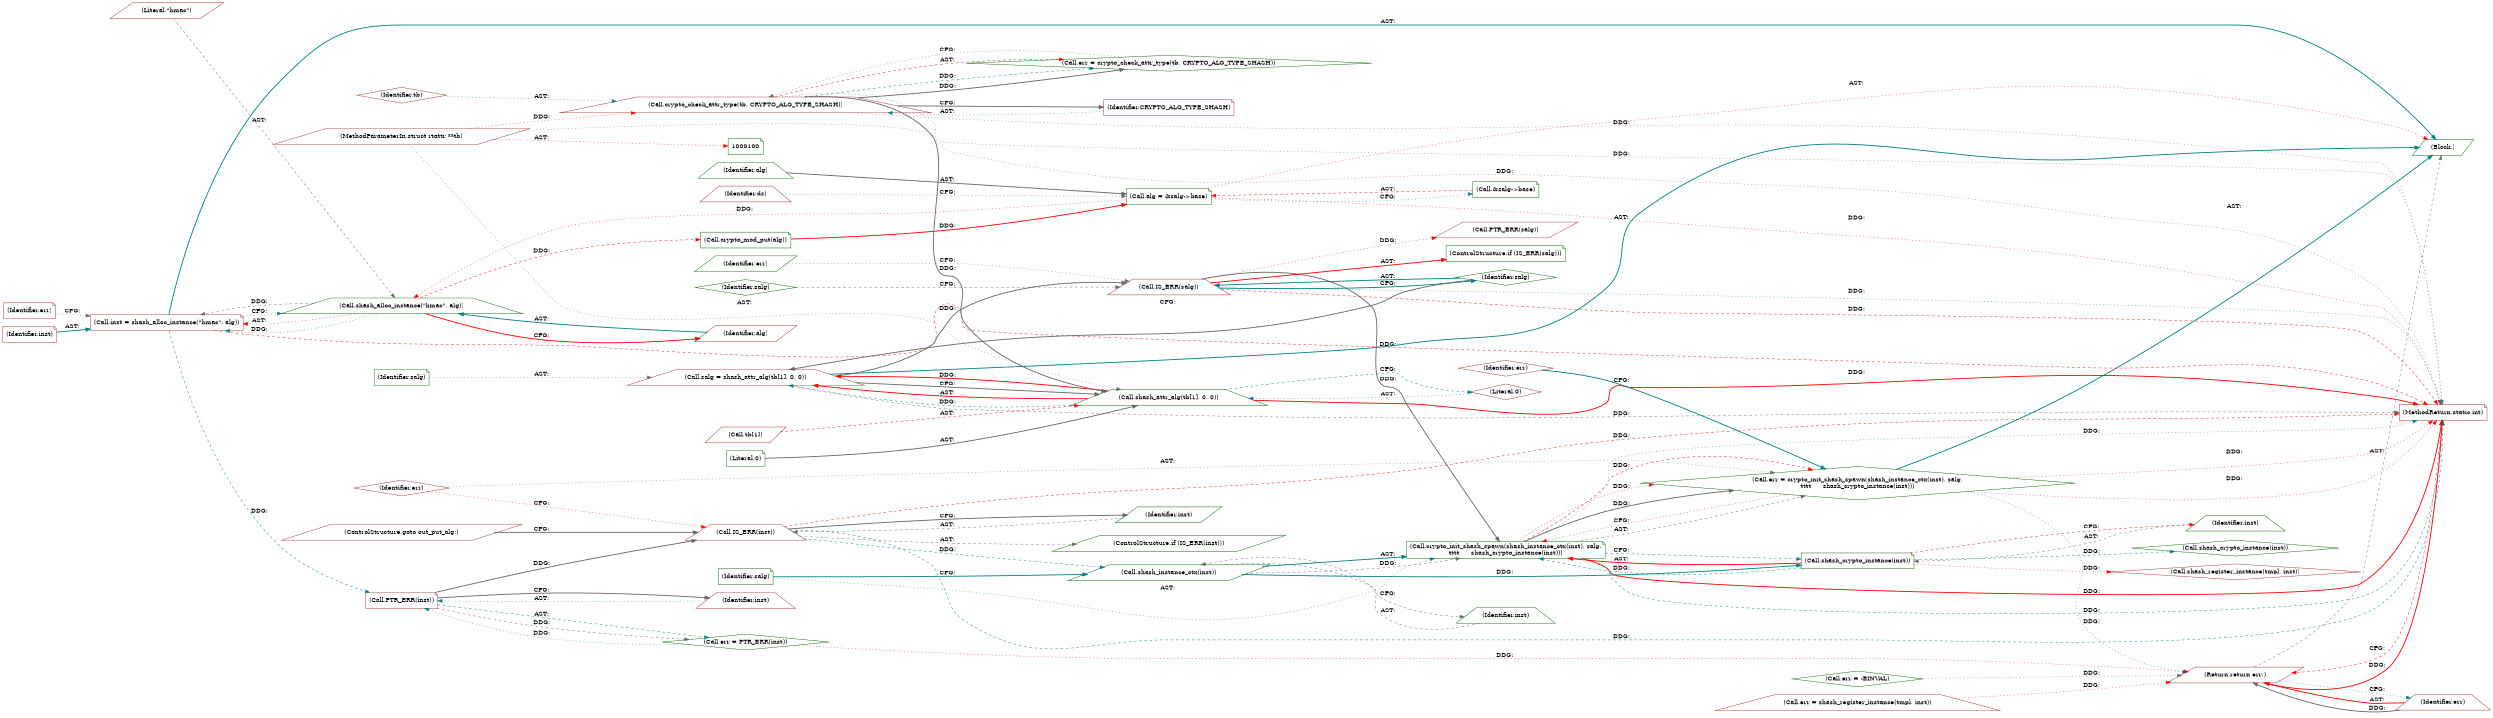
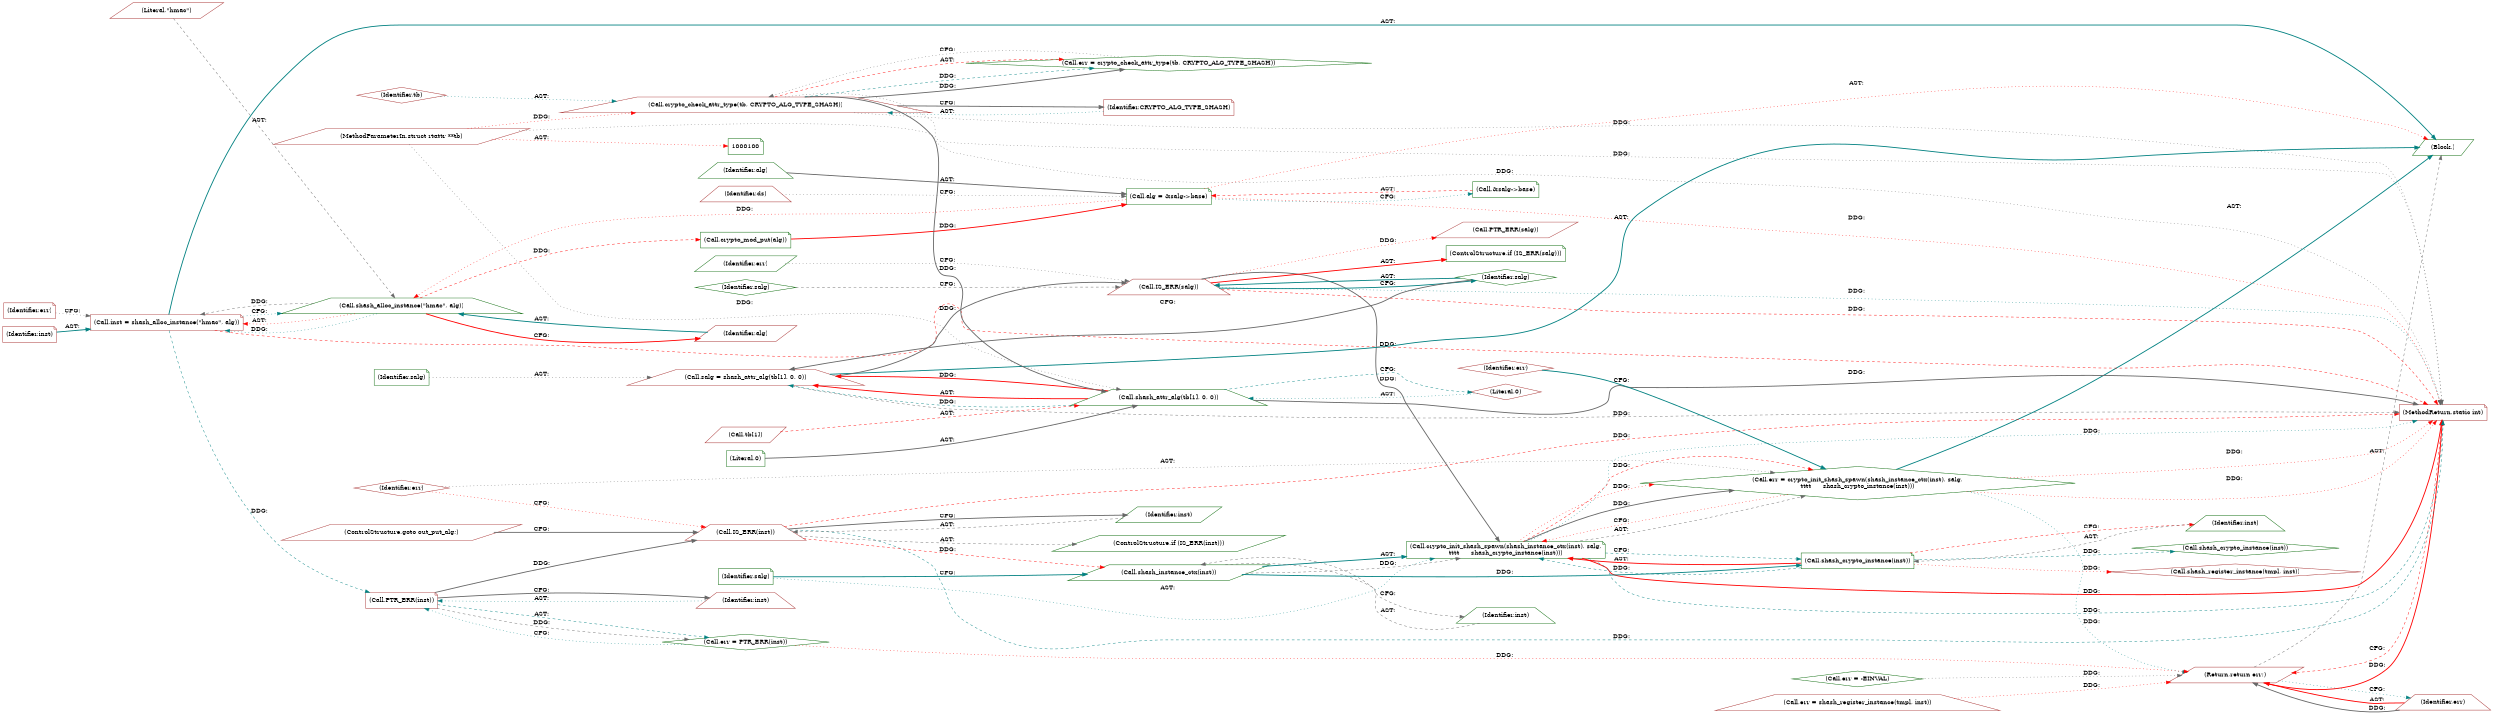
(746, 303) -> (746, 303)
(1828, 384) -> (1828, 384)
(976, 388) -> none
(952, 554) -> (952, 554)
(543, 633) -> (543, 633)
